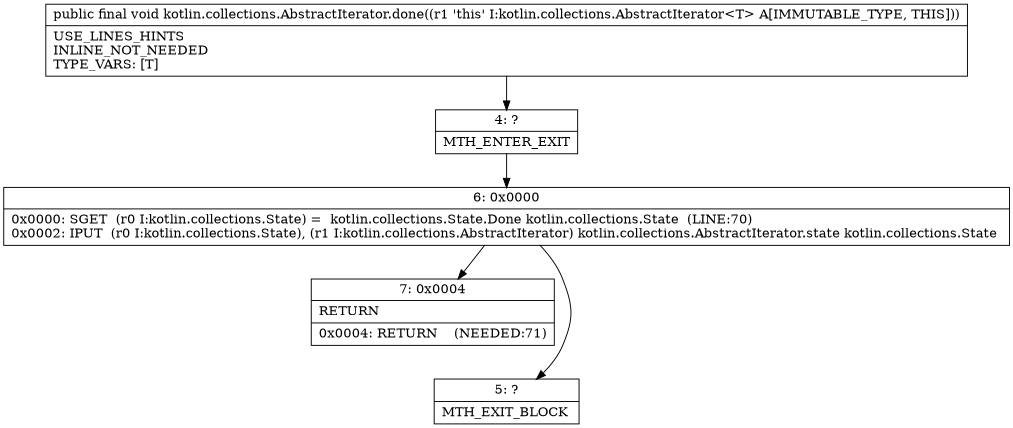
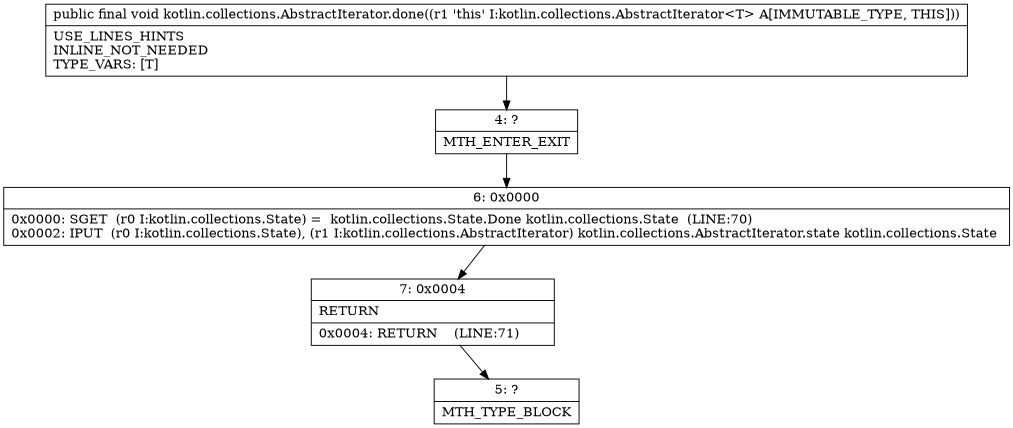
(571, 308) -> (471, 358)
(433, 334) -> (419, 334)
(505, 412) -> (507, 412)
